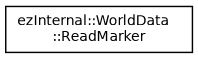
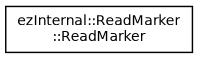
(99, 29) -> (99, 29)
